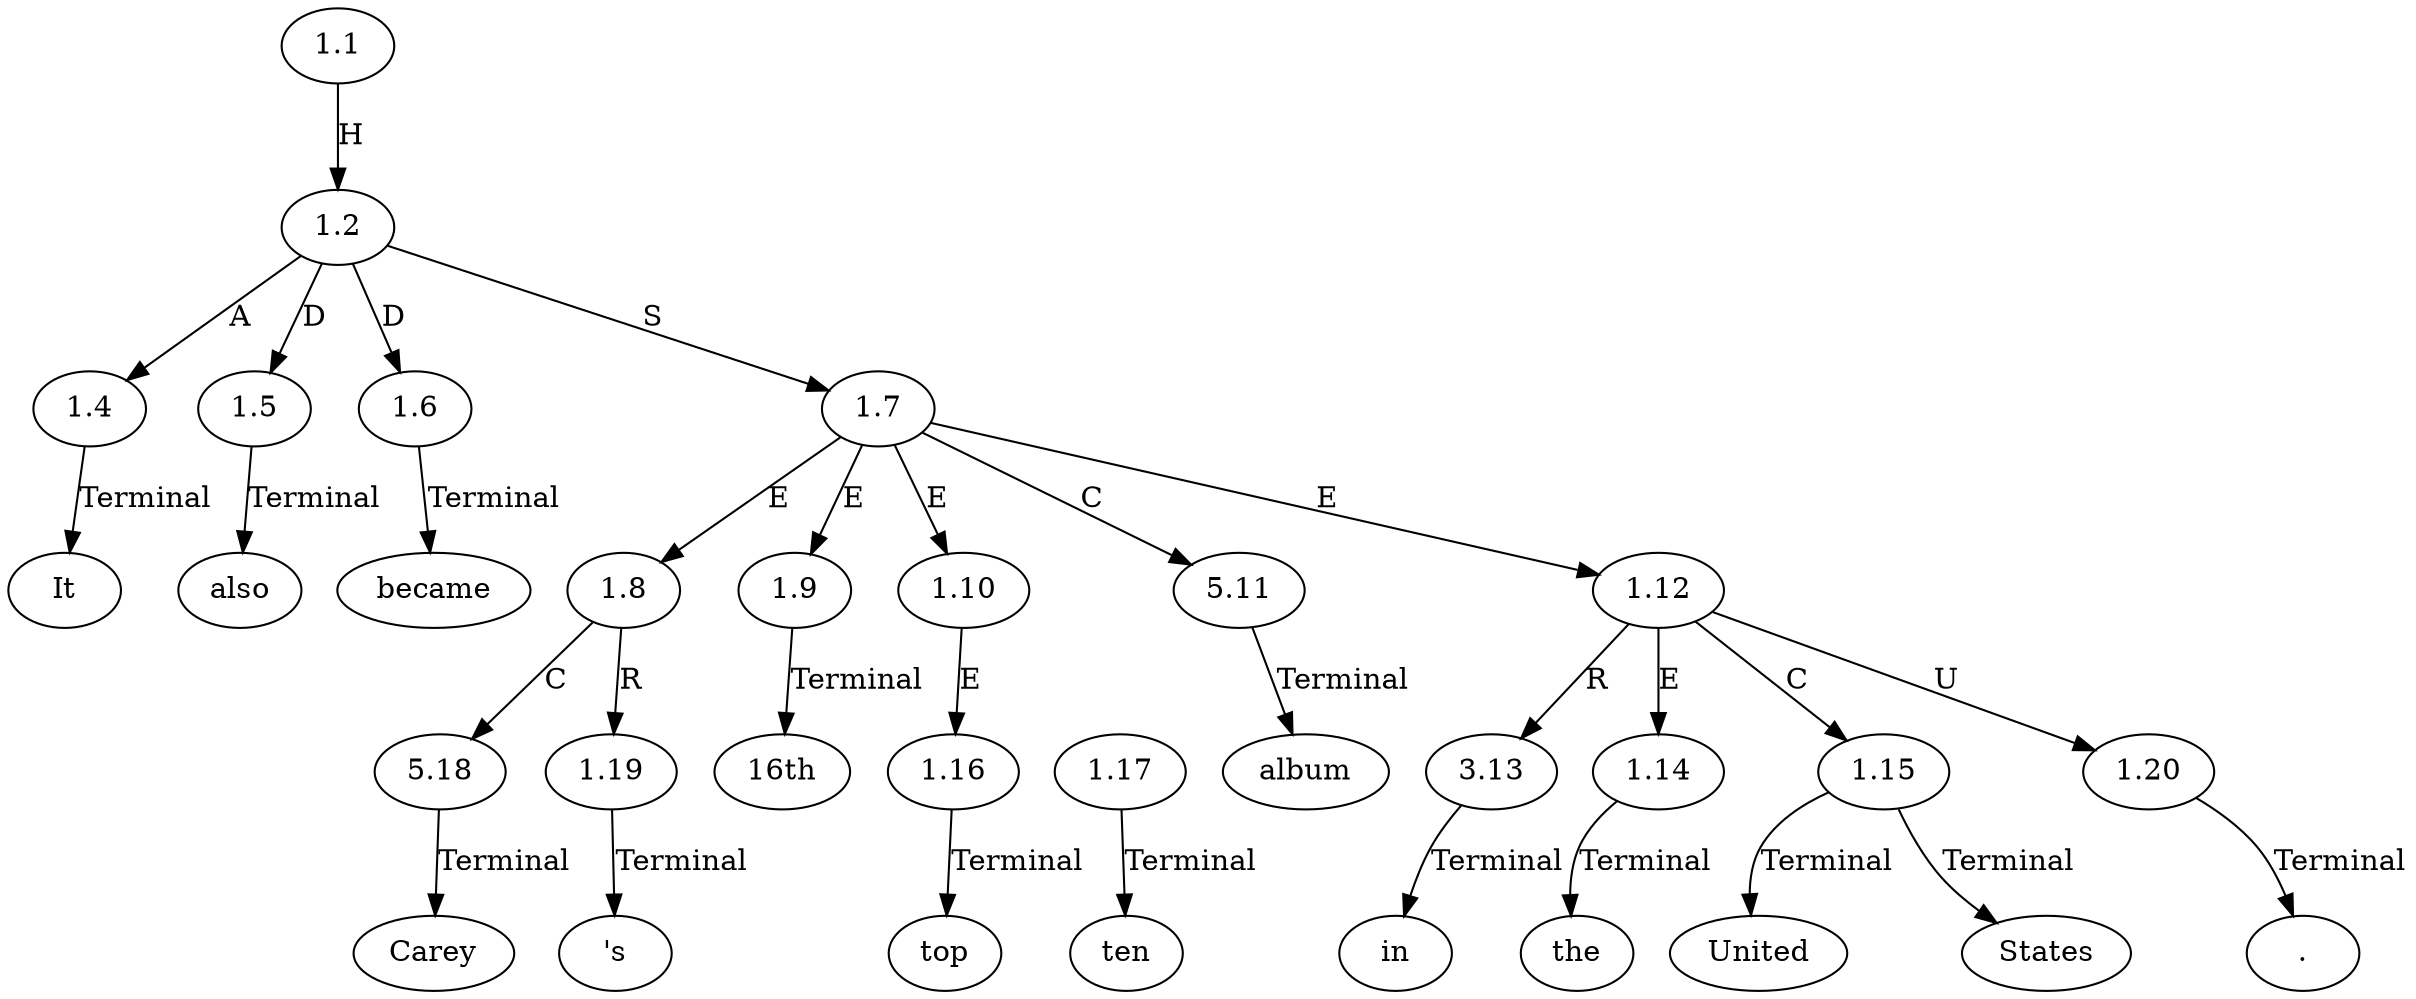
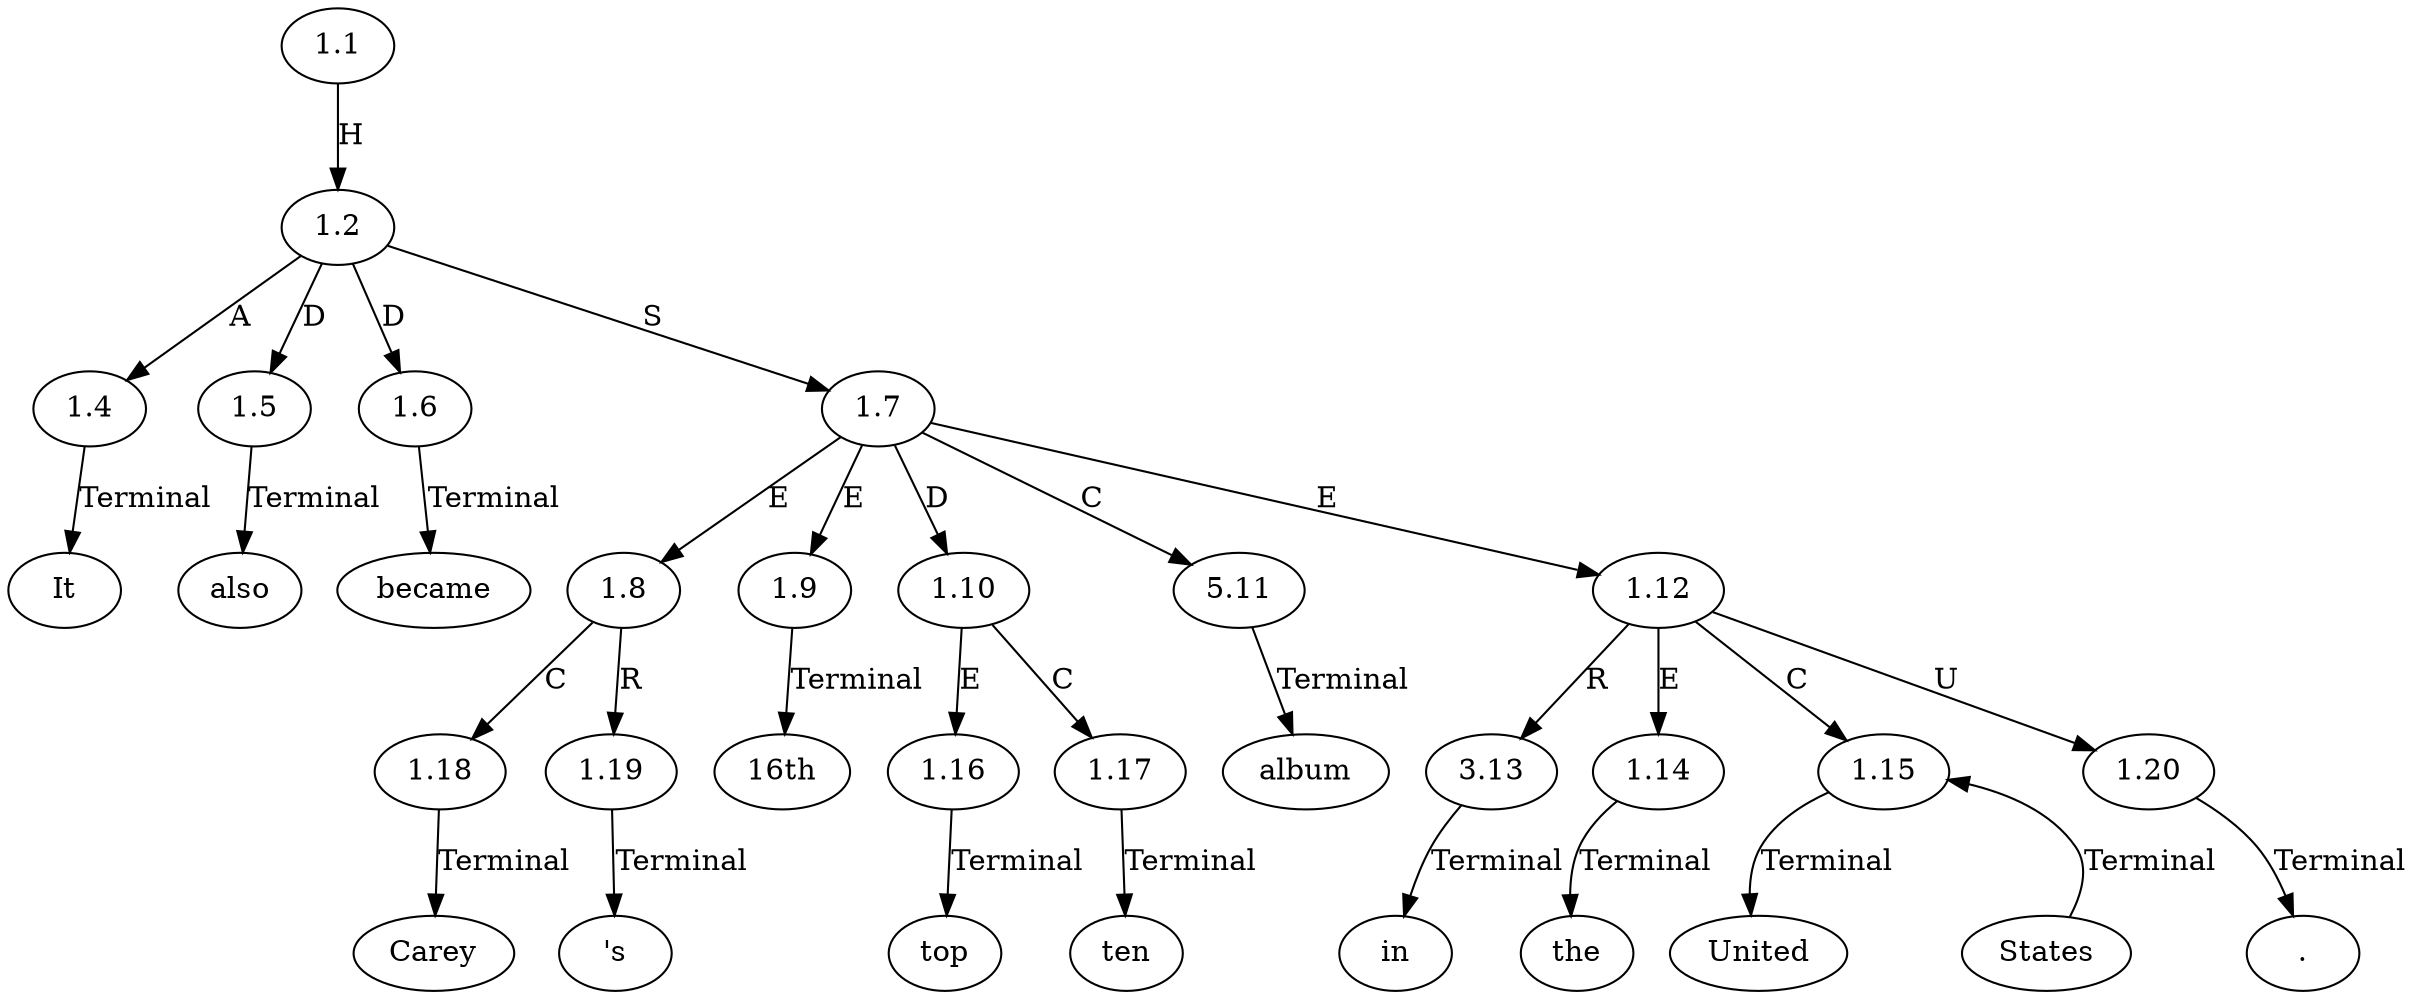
(938, 500) -> (938, 500)
none -> (1035, 673)
(440, 772) -> (440, 772)
(1932, 866) -> (2058, 827)
